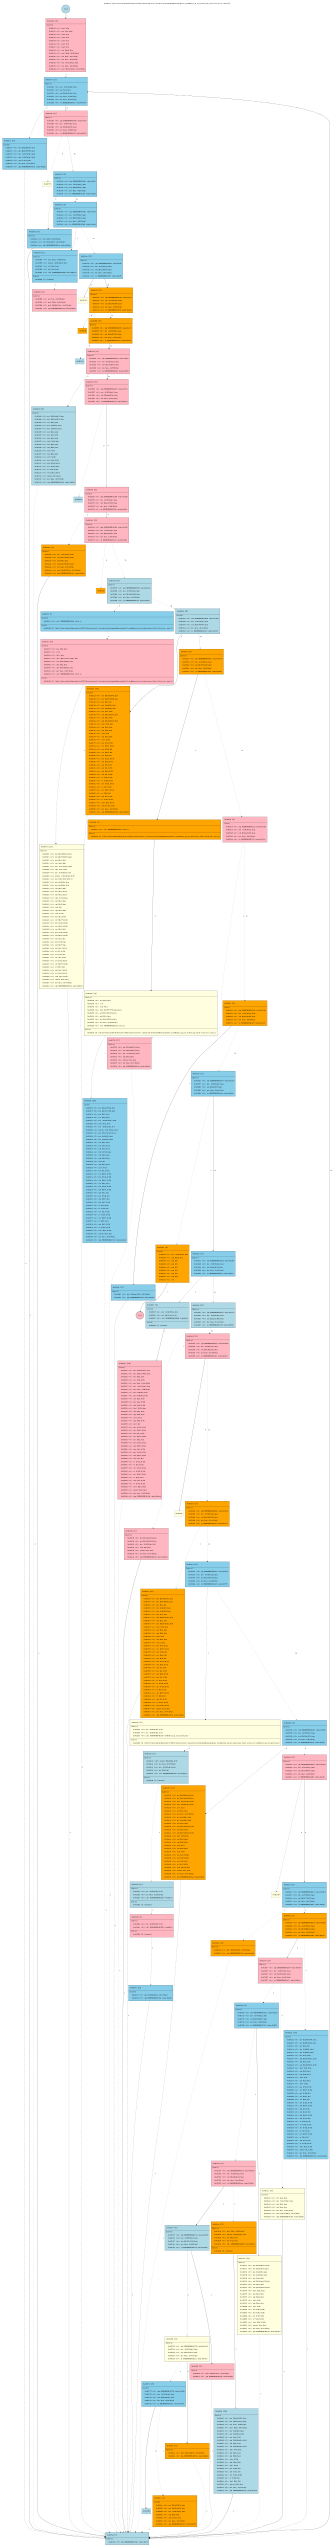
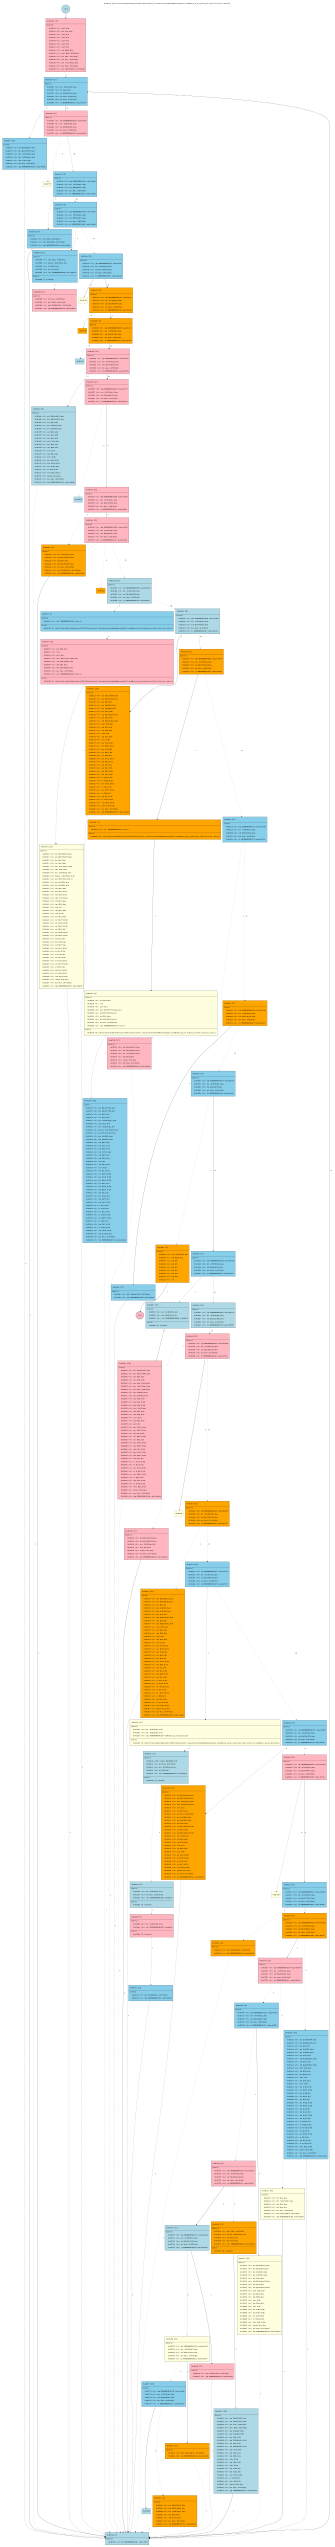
(245, 830) -> (245, 830)
